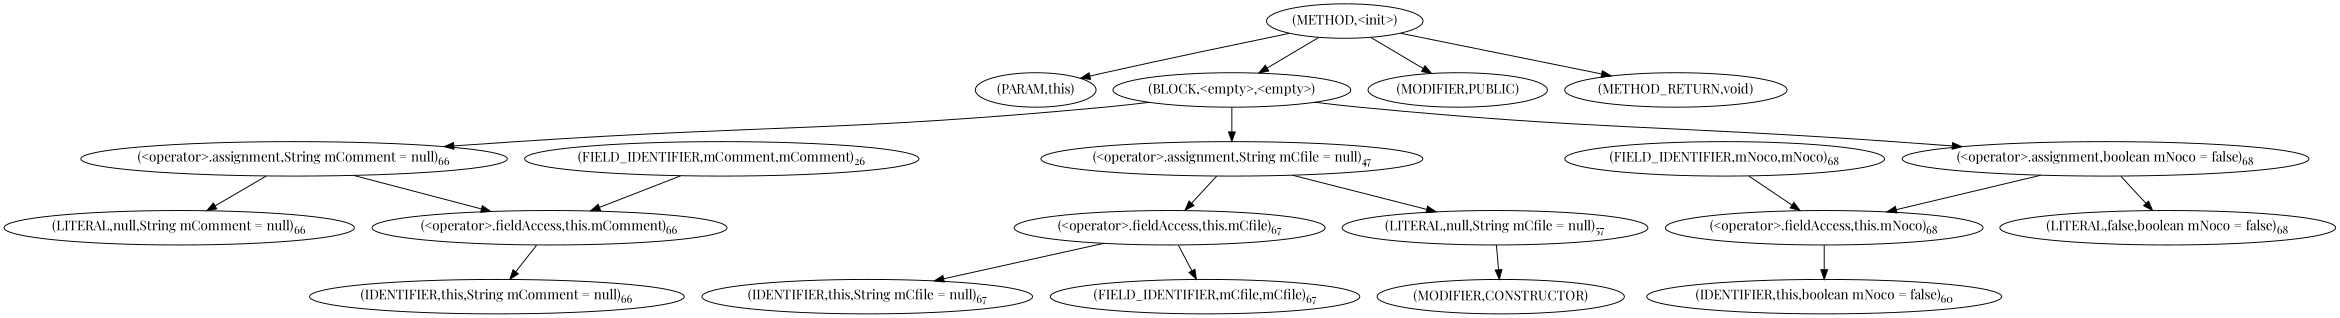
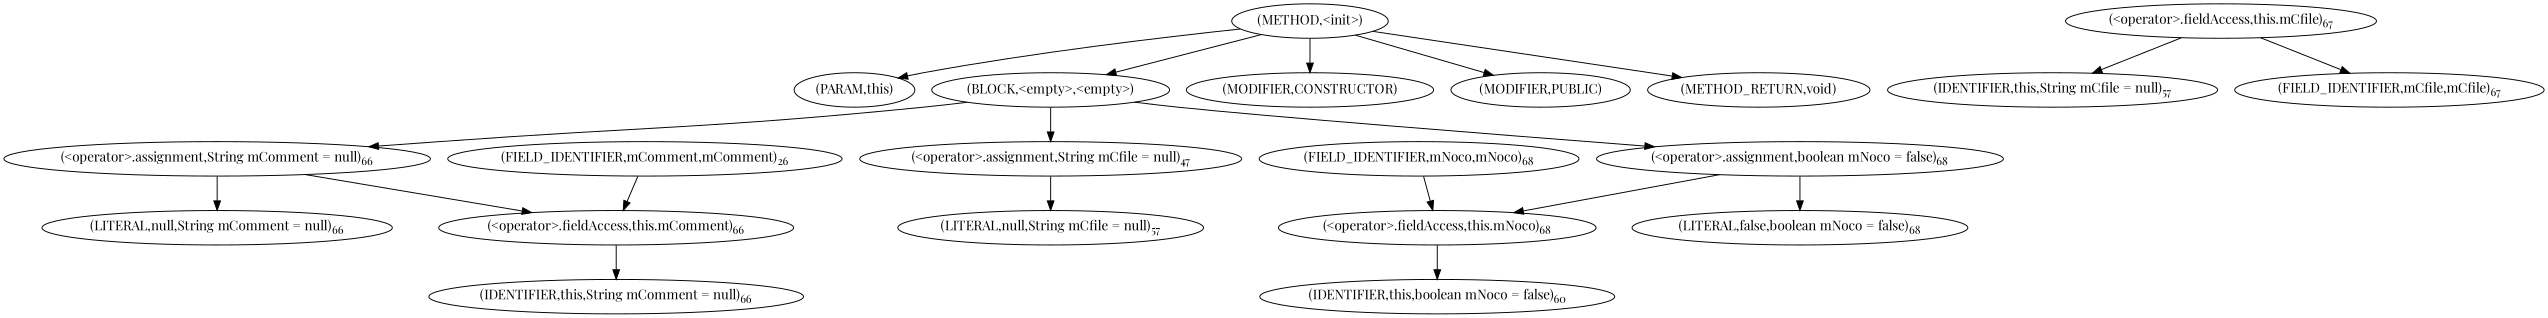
(1204, 190) -> none
(1497, 258) -> (1310, 51)
(982, 295) -> (2167, 89)
